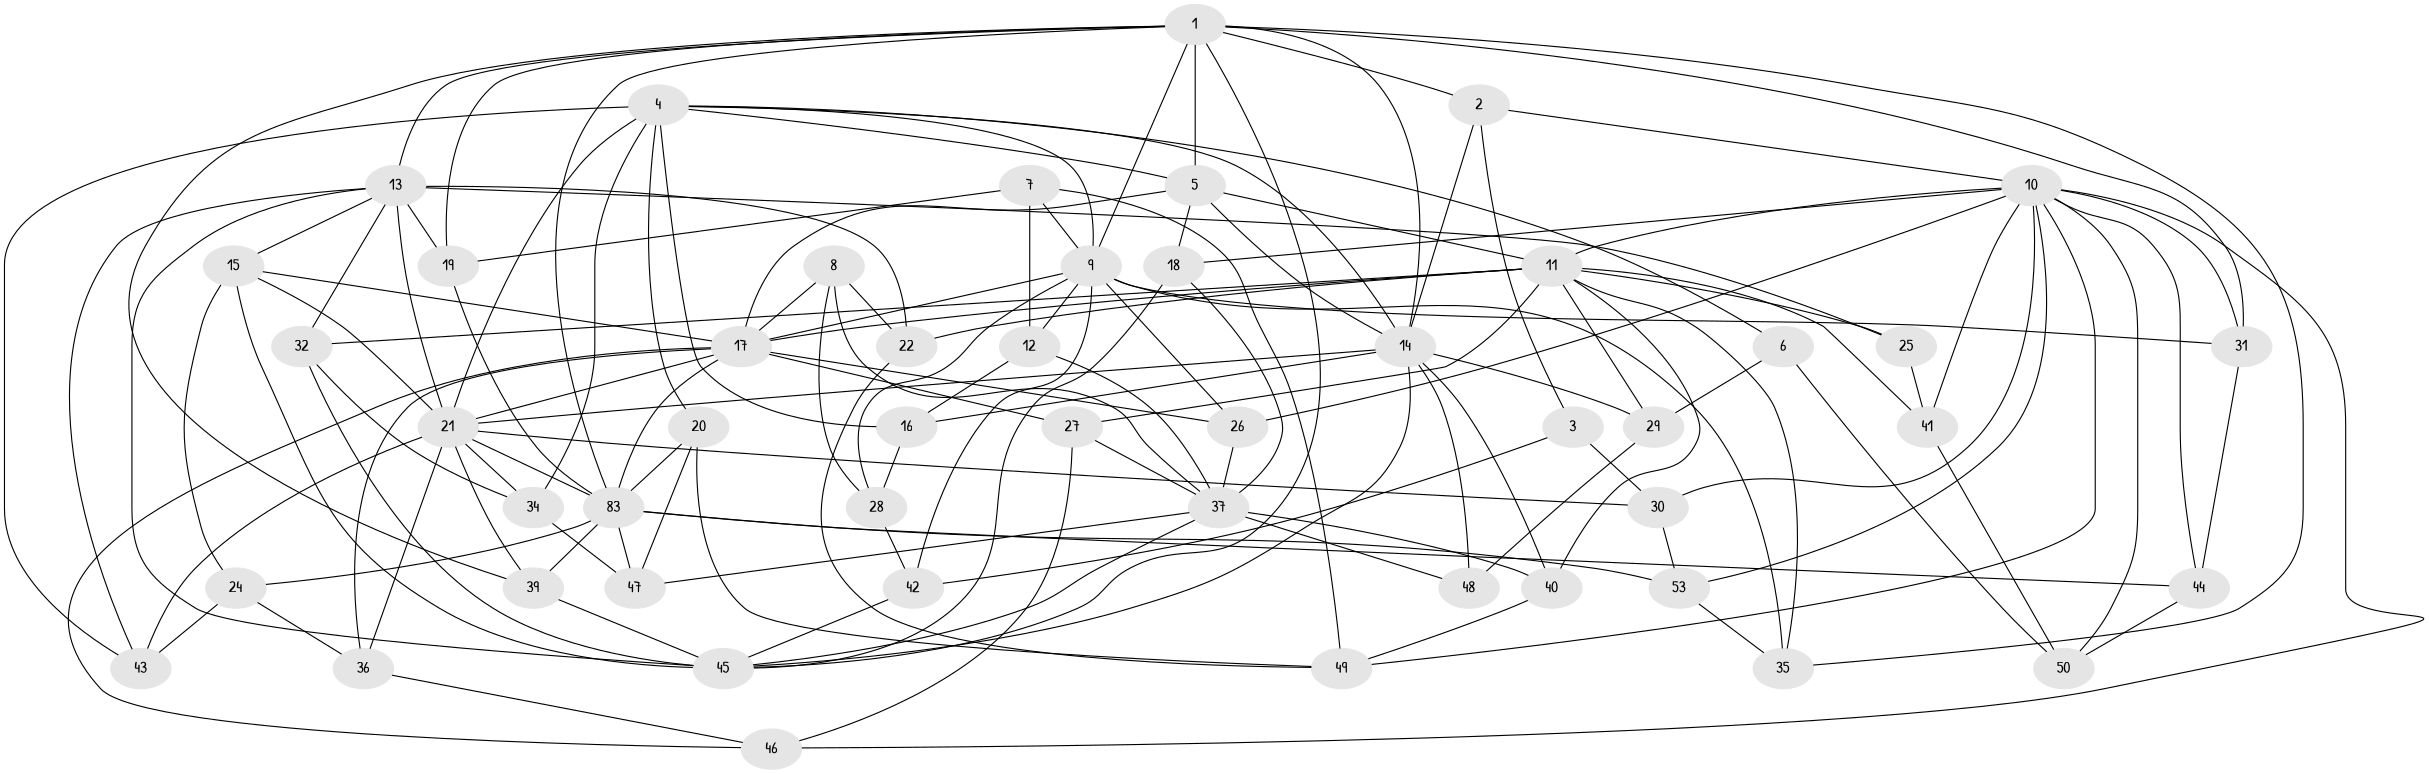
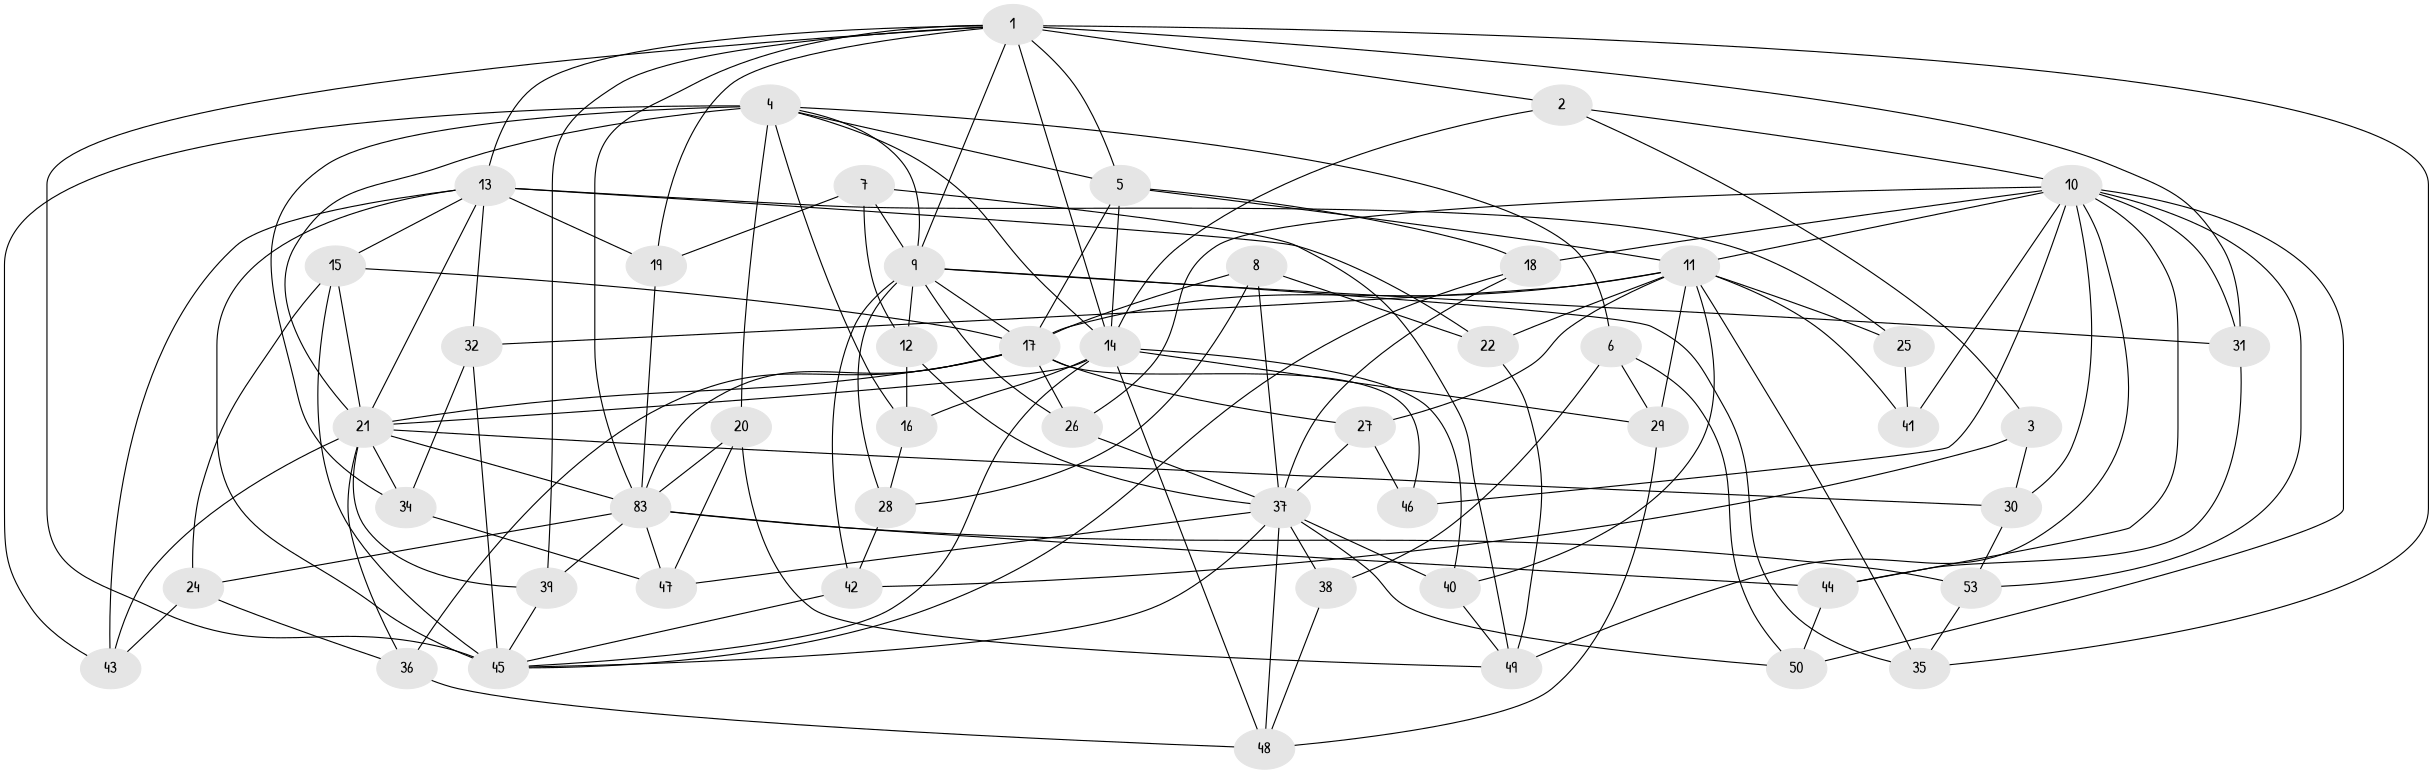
(1996, 548) -> (1530, 638)
none -> (1326, 588)
(567, 709) -> (831, 727)
